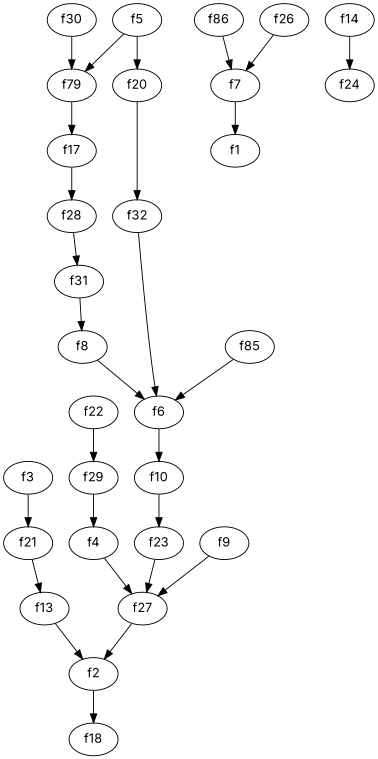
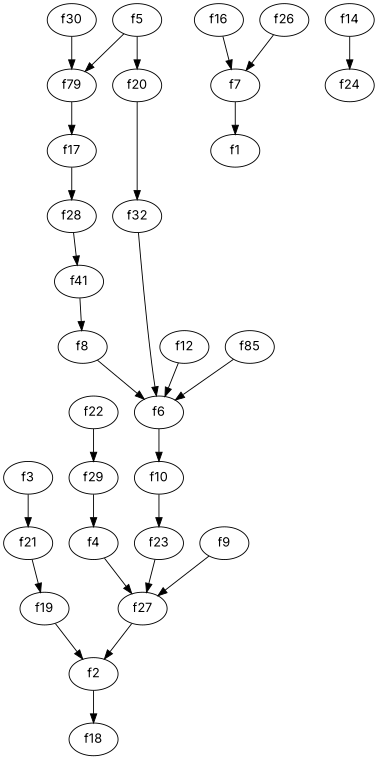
(219, 20) -> (219, 20)
(79, 282) -> (79, 282)
none -> (184, 347)
(45, 609) -> (45, 609)
